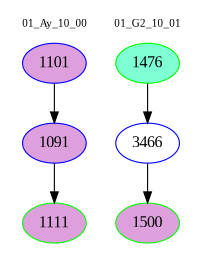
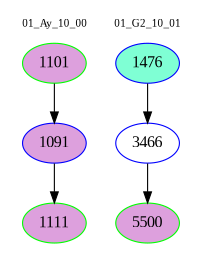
(54, 63) -> (54, 63)
(148, 63) -> (148, 63)
(148, 223) -> (148, 223)
